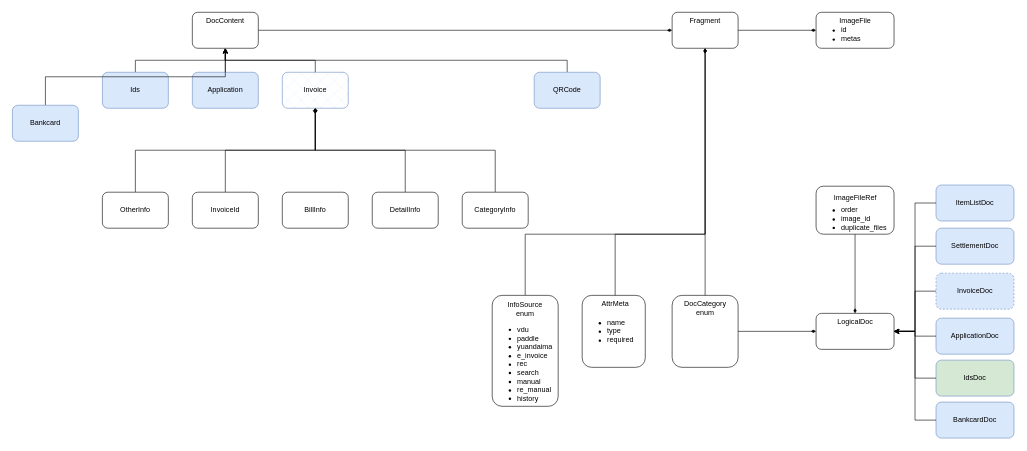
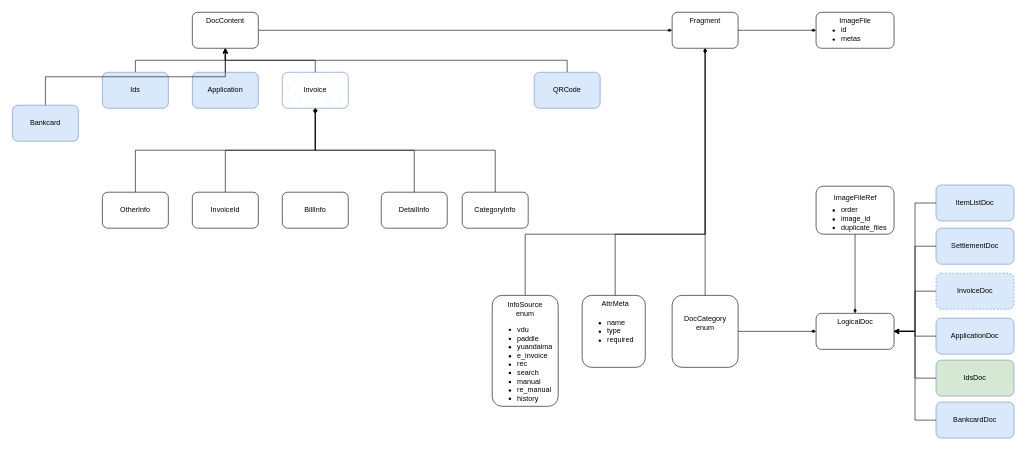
(405, 210) -> (414, 210)
(705, 309) -> (705, 324)
